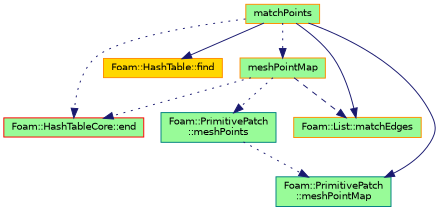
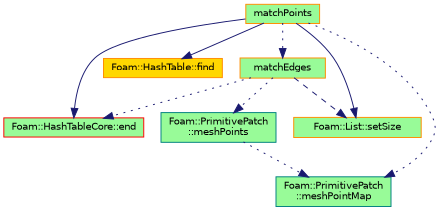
(141, 38) -> (141, 38)
(283, 68) -> (283, 68)
(408, 83) -> (408, 83)
(357, 127) -> (357, 127)
